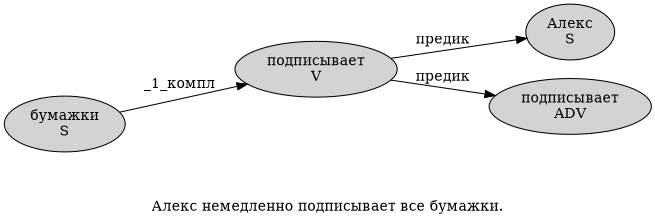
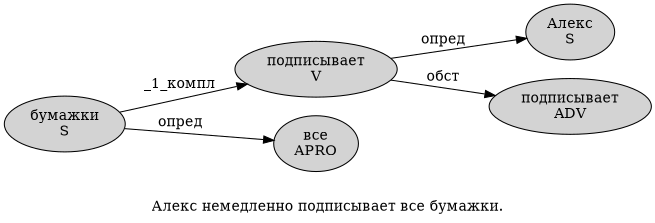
(443, 40) -> (443, 40)
(443, 77) -> (443, 77)
none -> (316, 144)
